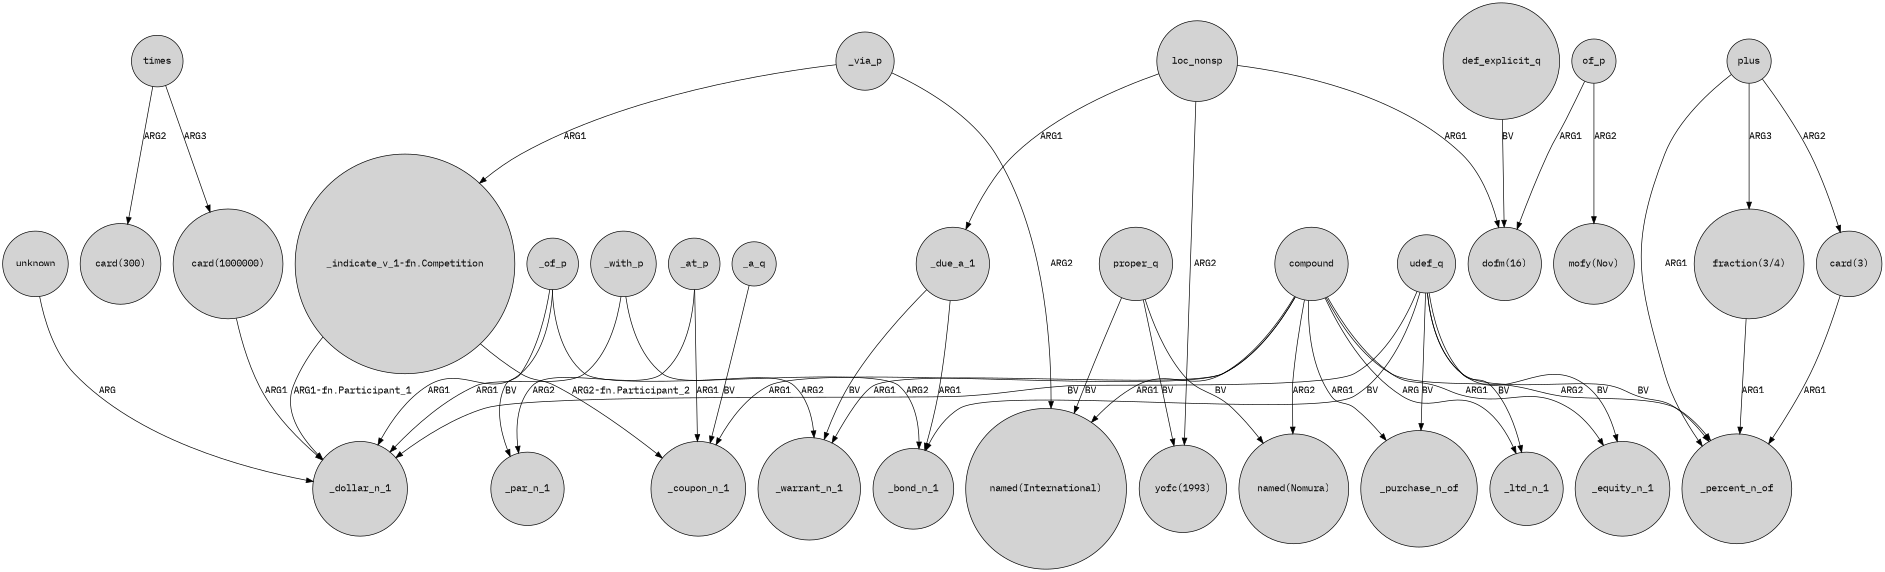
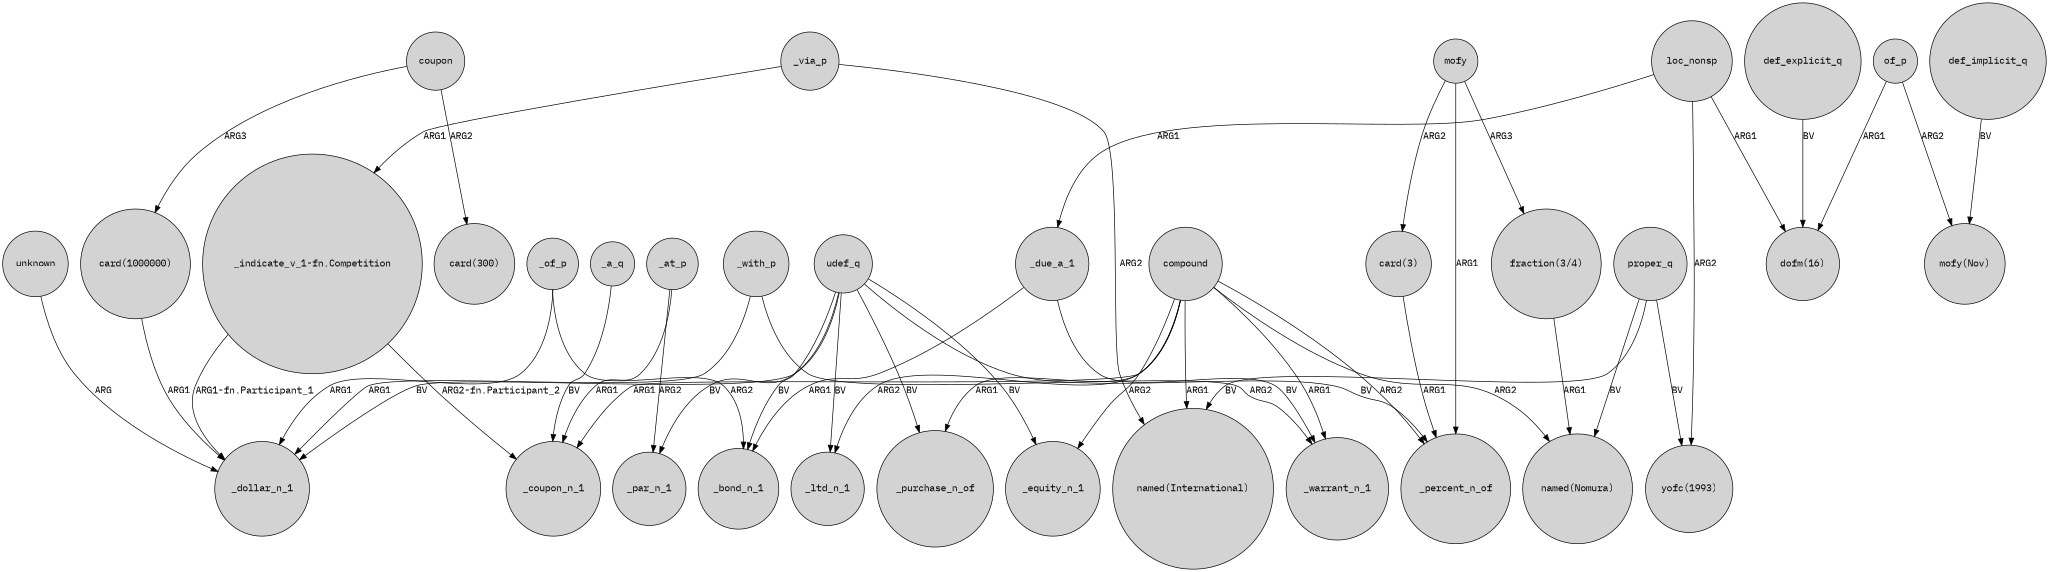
(157, 61) -> (436, 61)
(1749, 61) -> (1456, 61)
none -> (1988, 61)
(532, 353) -> (704, 390)
(1743, 373) -> (1561, 373)
(1411, 391) -> (889, 391)
(1477, 391) -> (1140, 391)
